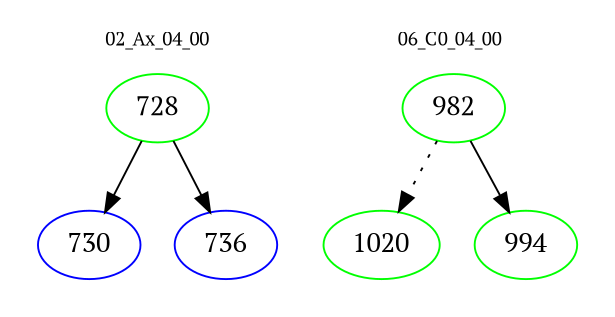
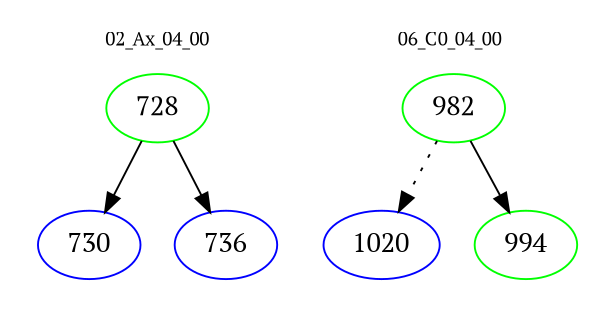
(382, 245) -> (382, 245)
